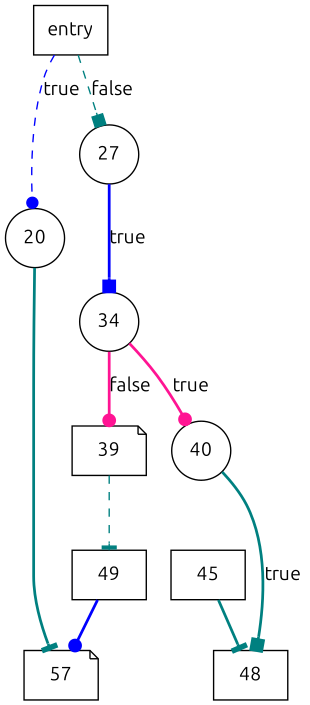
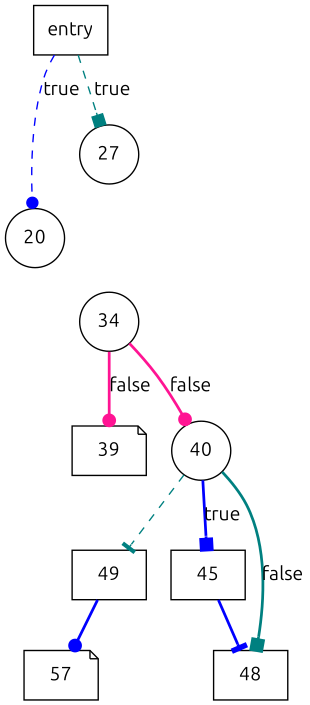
(113, 90) -> (113, 90)
(109, 231) -> none
(191, 386) -> (191, 386)
(34, 457) -> none
none -> (204, 508)
(109, 509) -> (158, 510)
(283, 575) -> (283, 575)
(228, 622) -> (228, 622)
